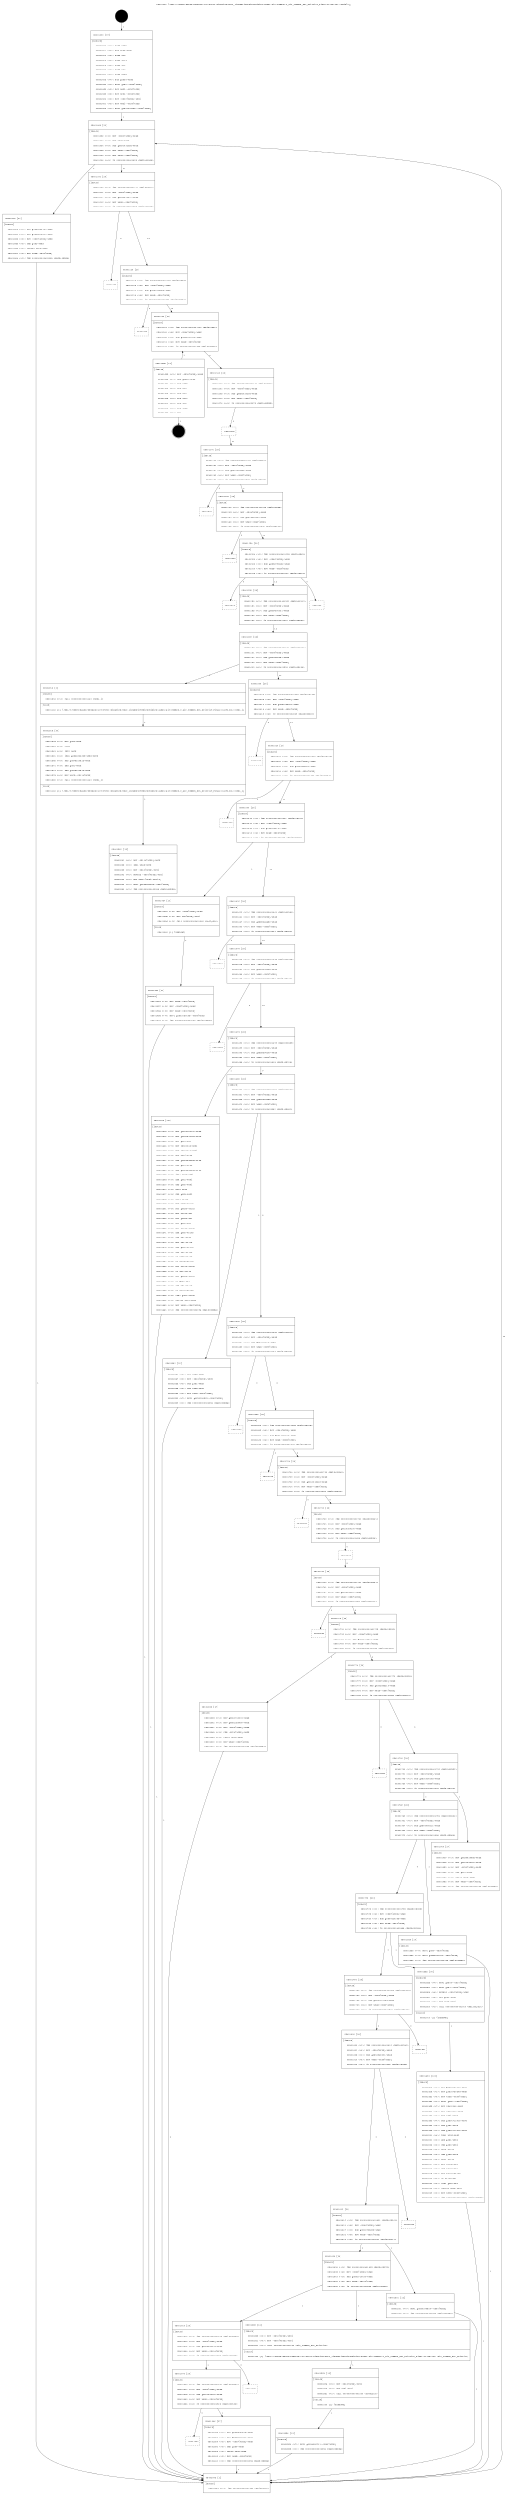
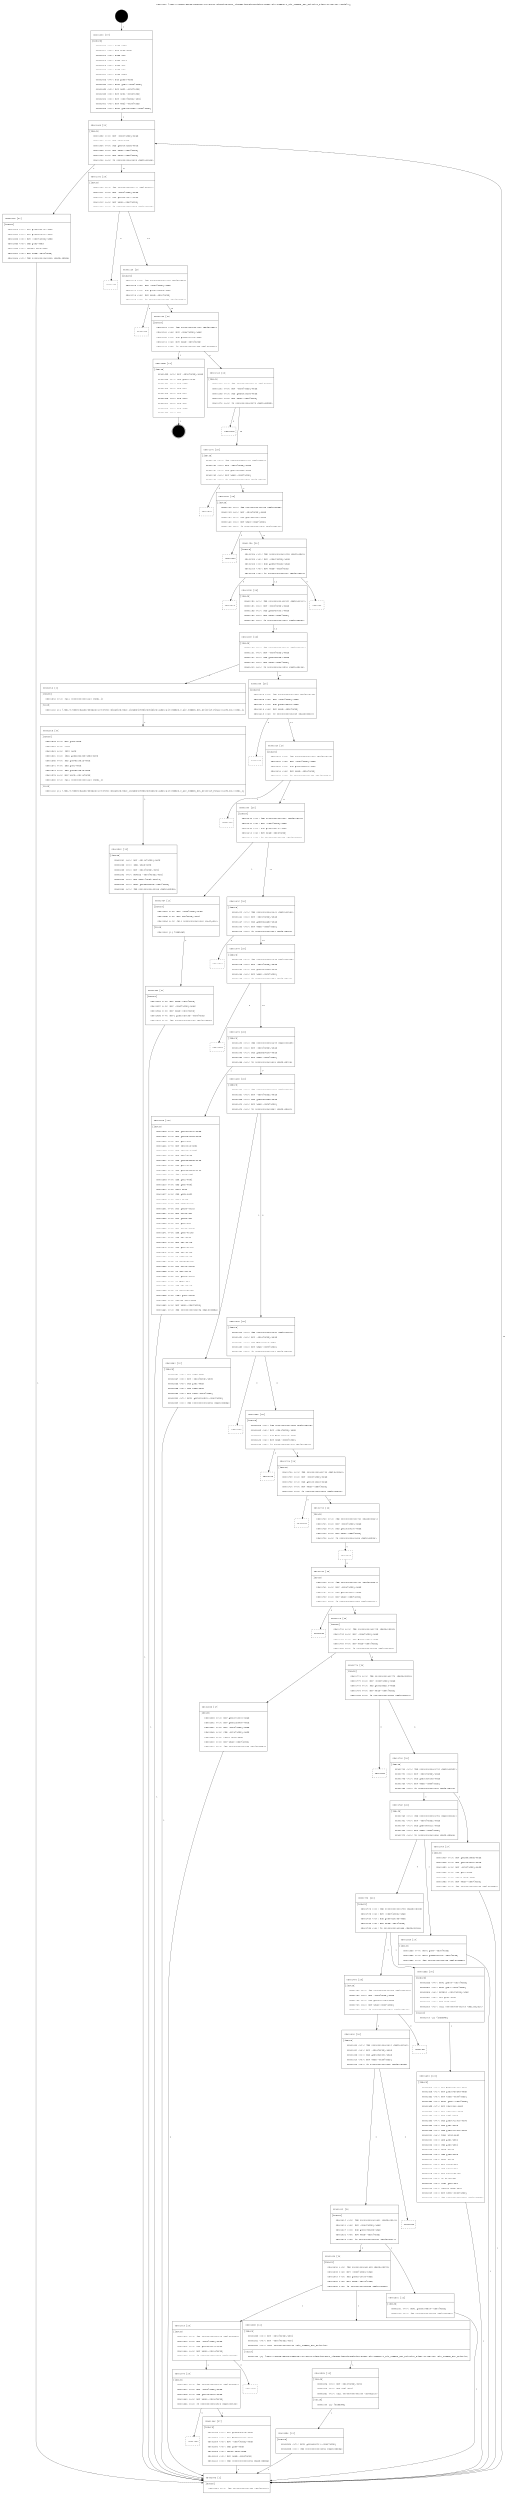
(182, 356) -> (179, 354)
(230, 440) -> (238, 426)
none -> (496, 2288)
